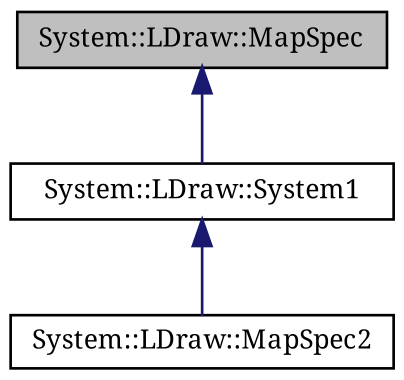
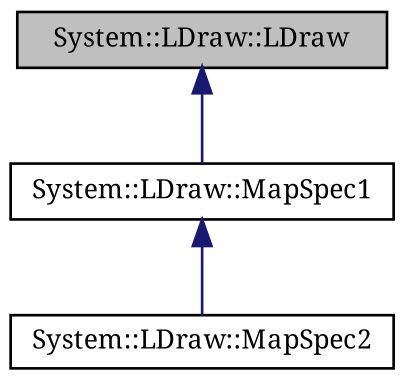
(202, 40) -> (202, 40)
(202, 192) -> (202, 192)
